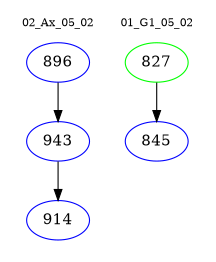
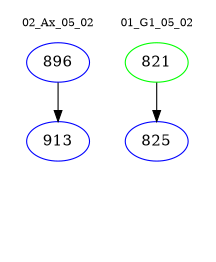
(157, 62) -> (157, 62)
(58, 141) -> (58, 141)
(157, 141) -> (157, 141)
(58, 220) -> none
